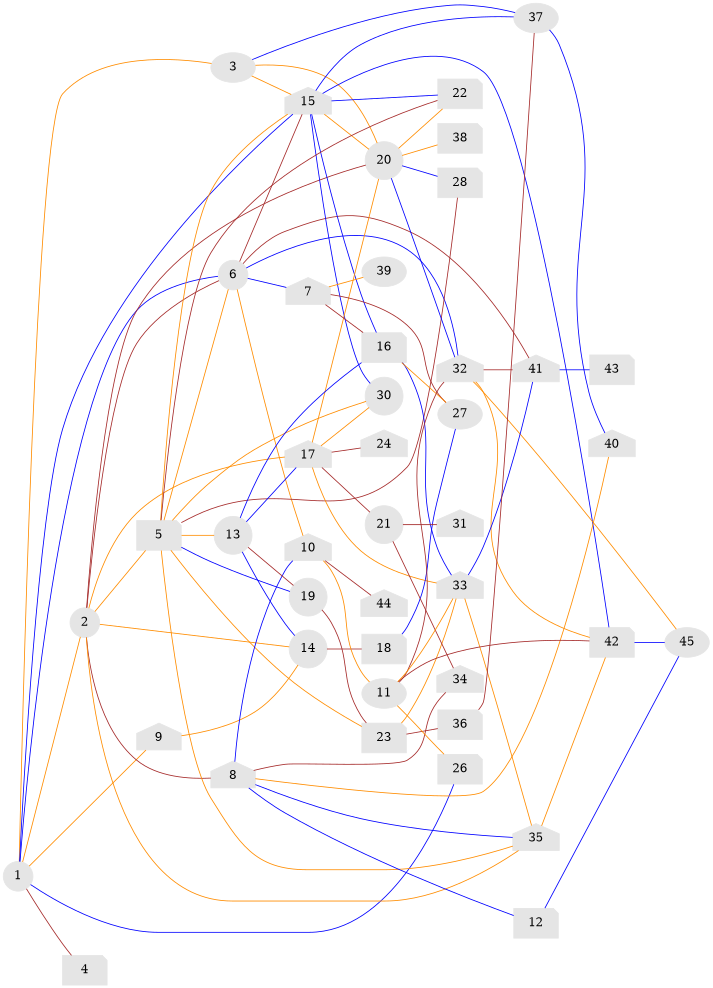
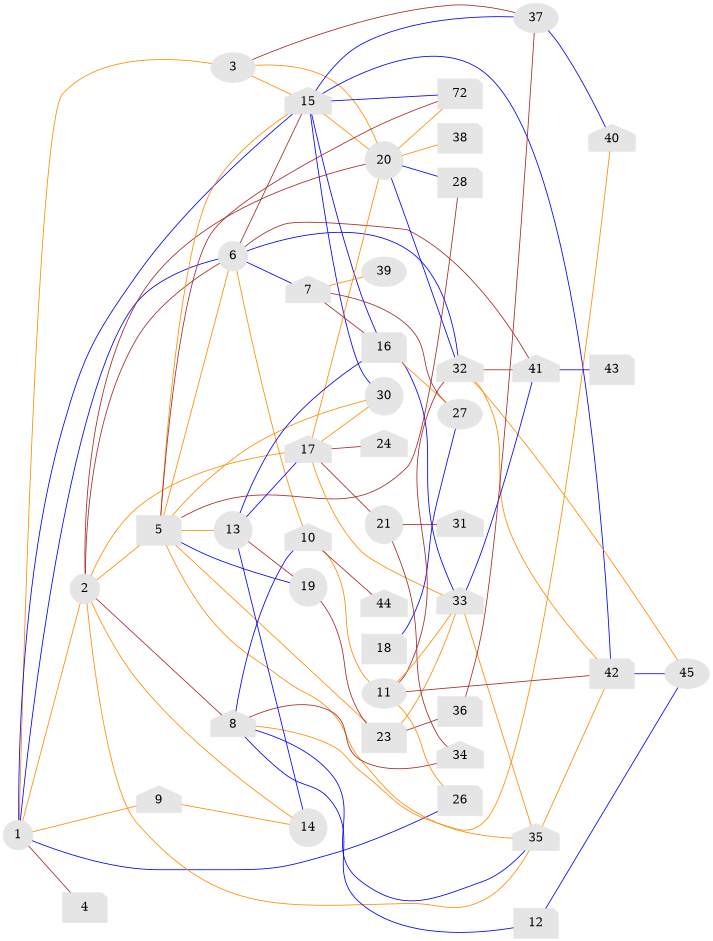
(381, 17) -> (381, 17)
(460, 94) -> (460, 94)
(337, 649) -> none
